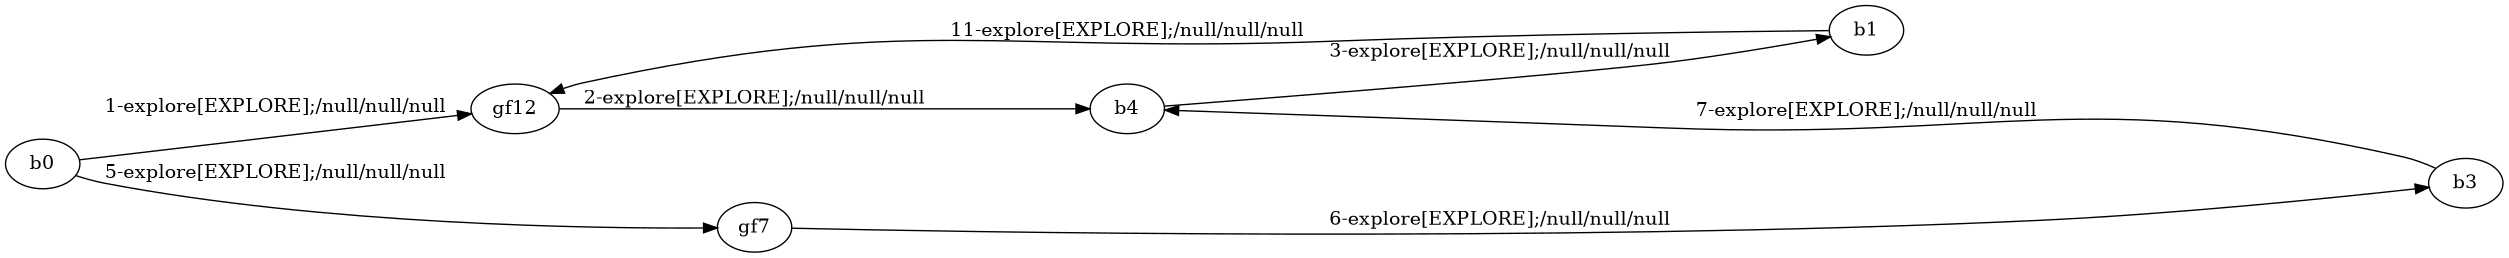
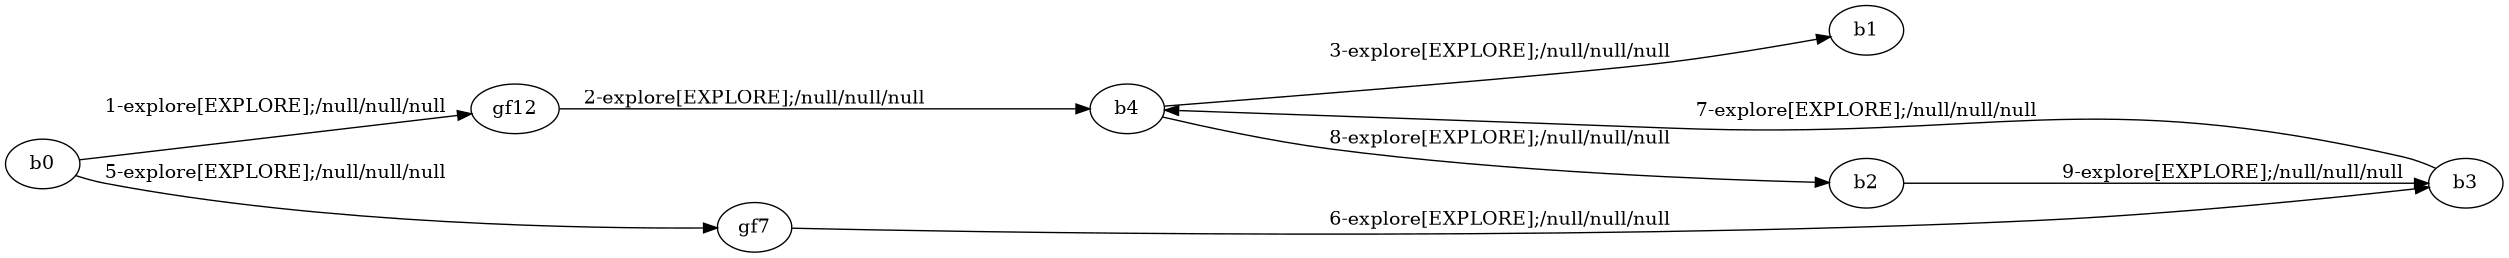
(1194, 44) -> none
none -> (1866, 183)
